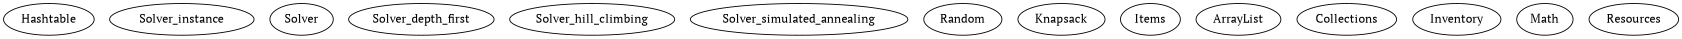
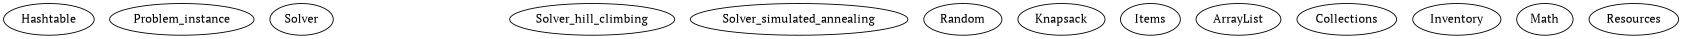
(182, 19) -> (182, 19)
(421, 19) -> none
